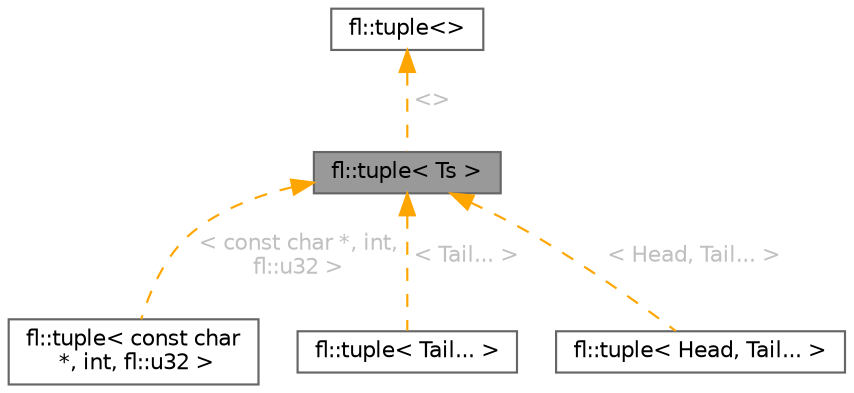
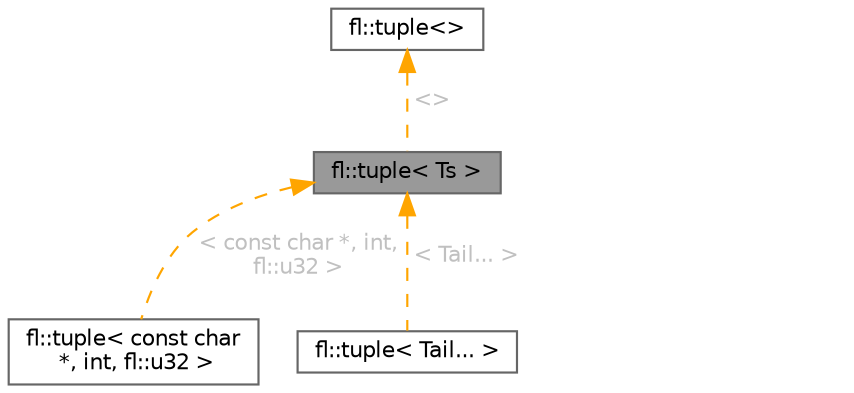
(701, 352) -> none
